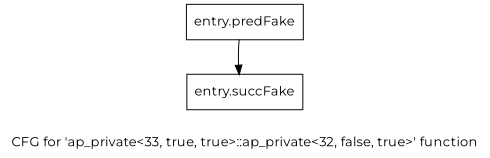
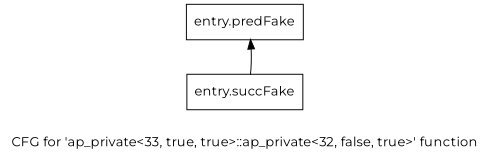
(238, 52) -> (251, 62)
